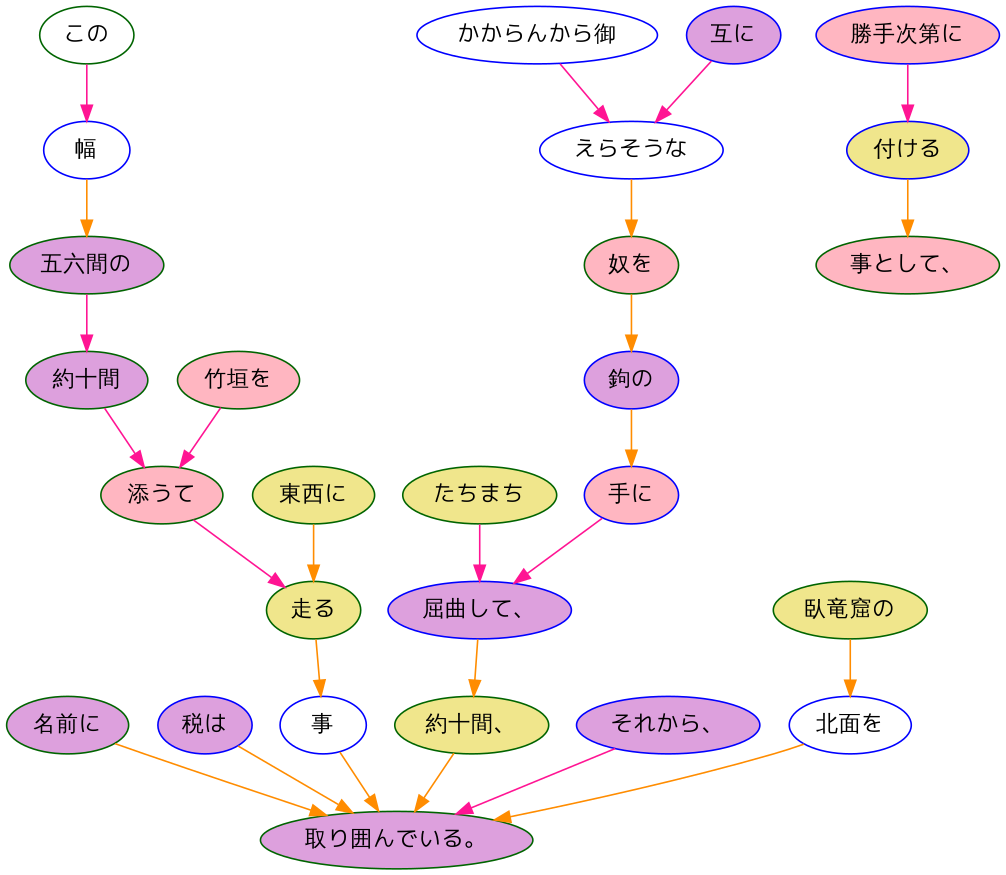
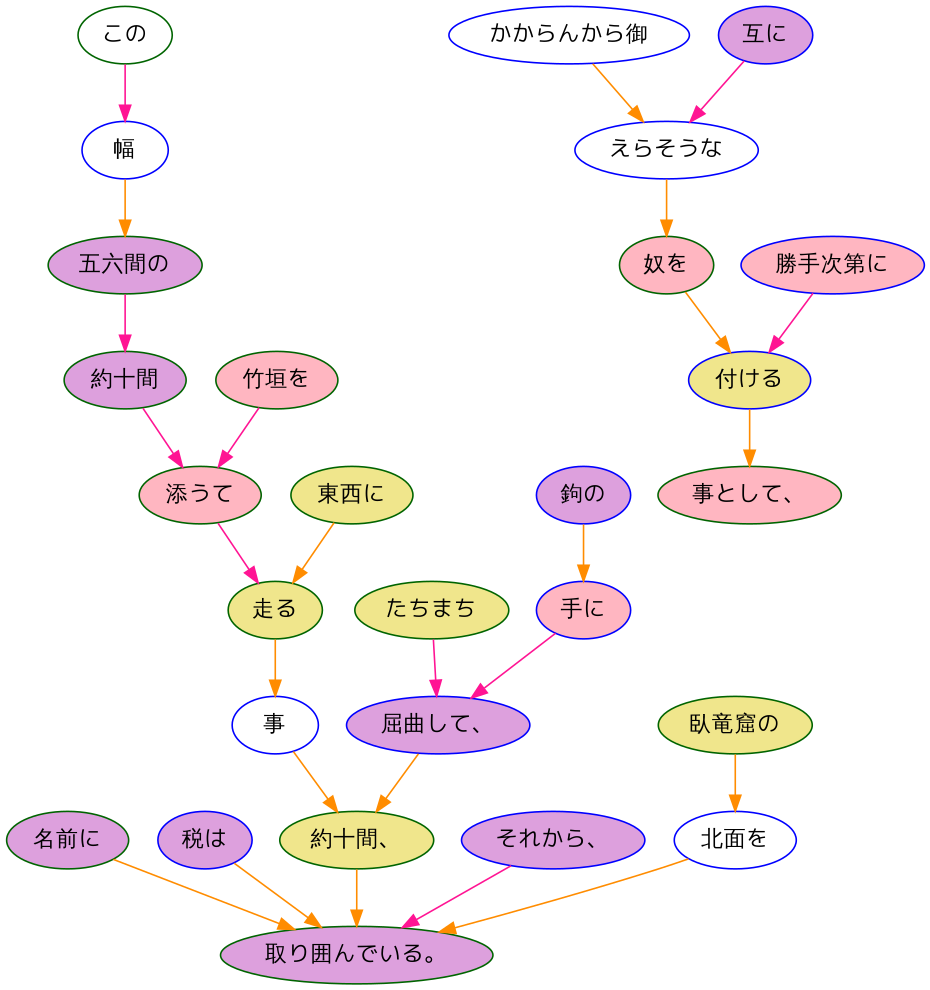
(579, 86) -> (613, 87)
(631, 315) -> (703, 316)
(355, 775) -> (311, 775)
